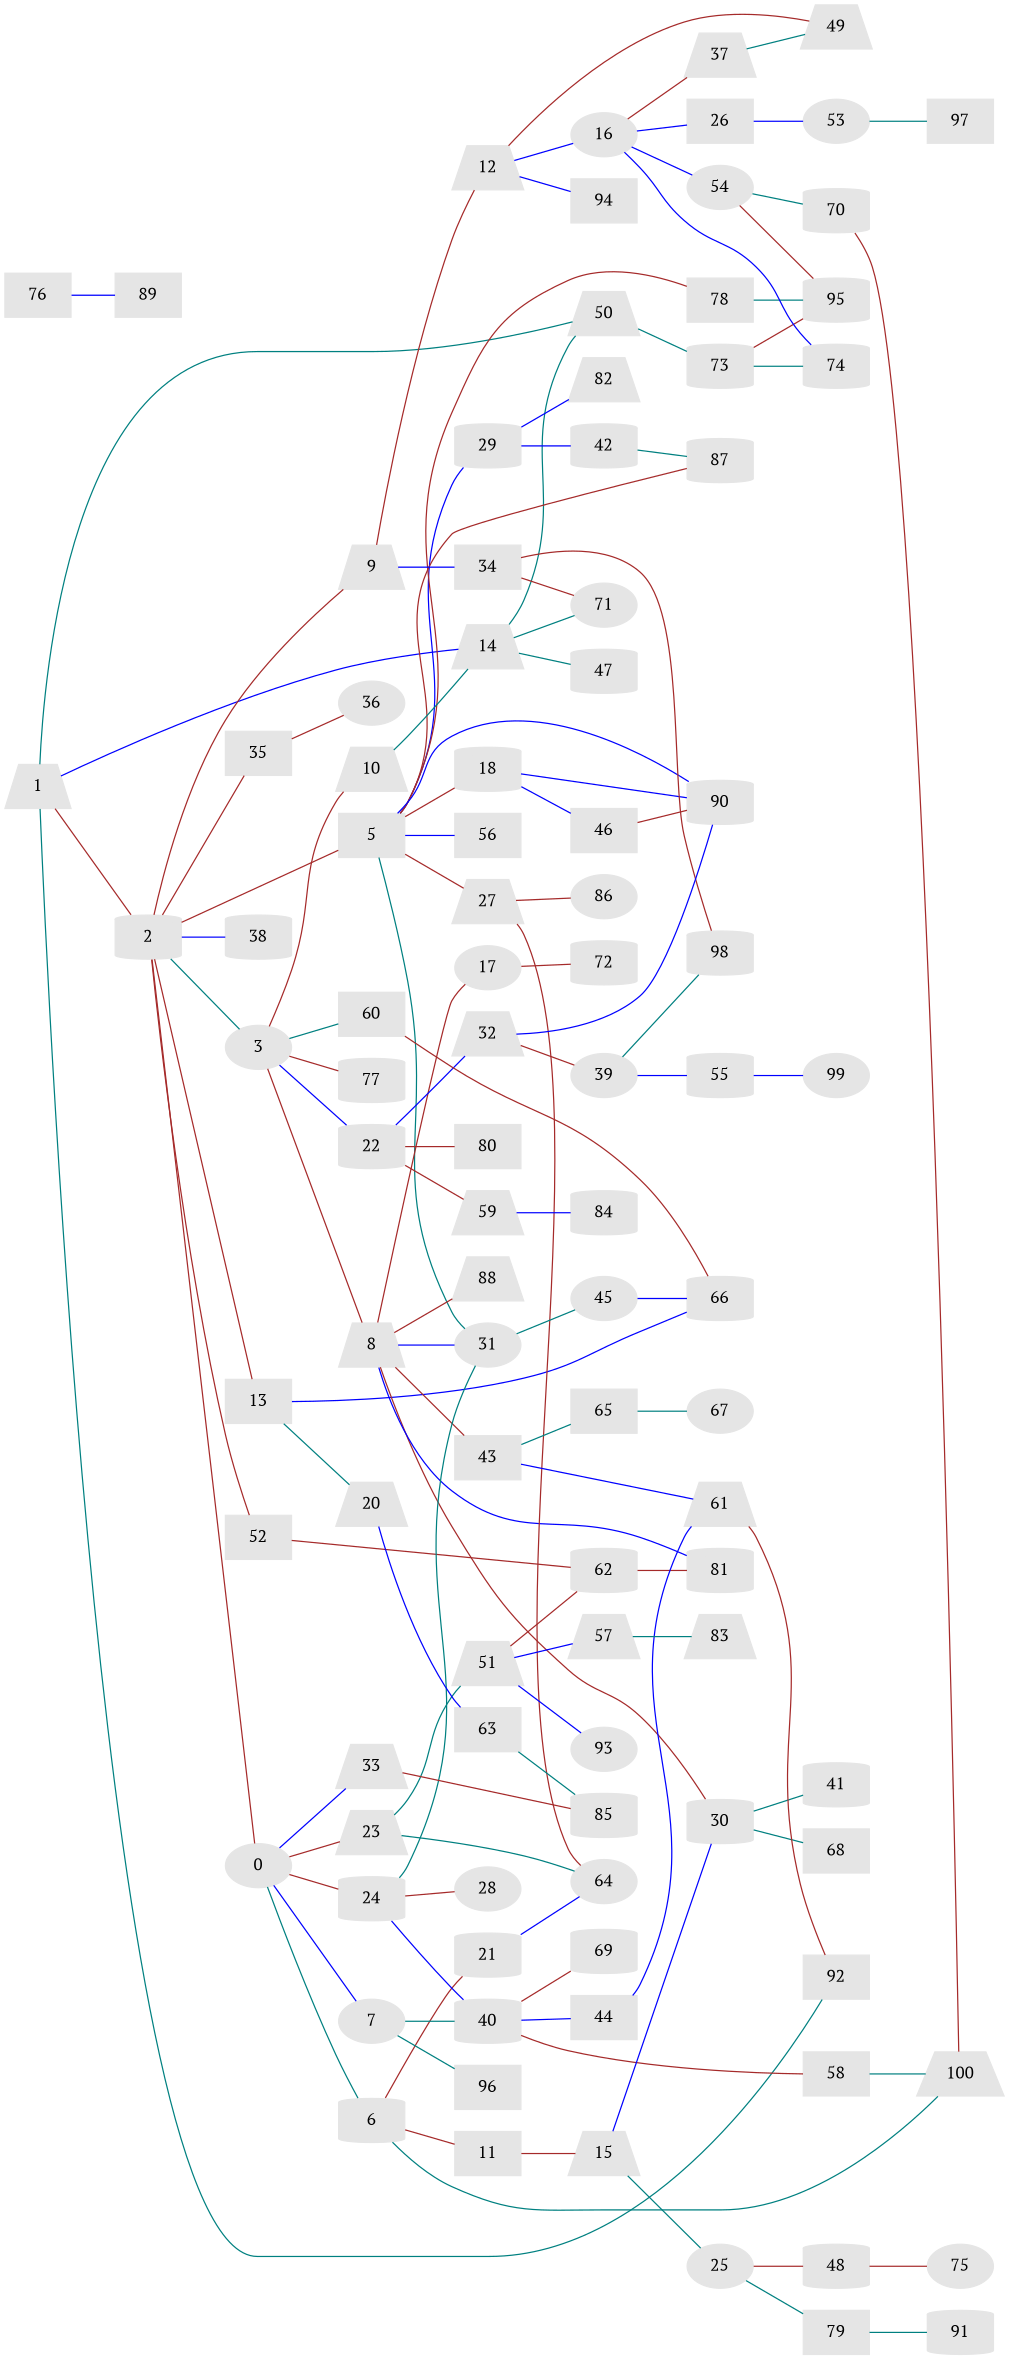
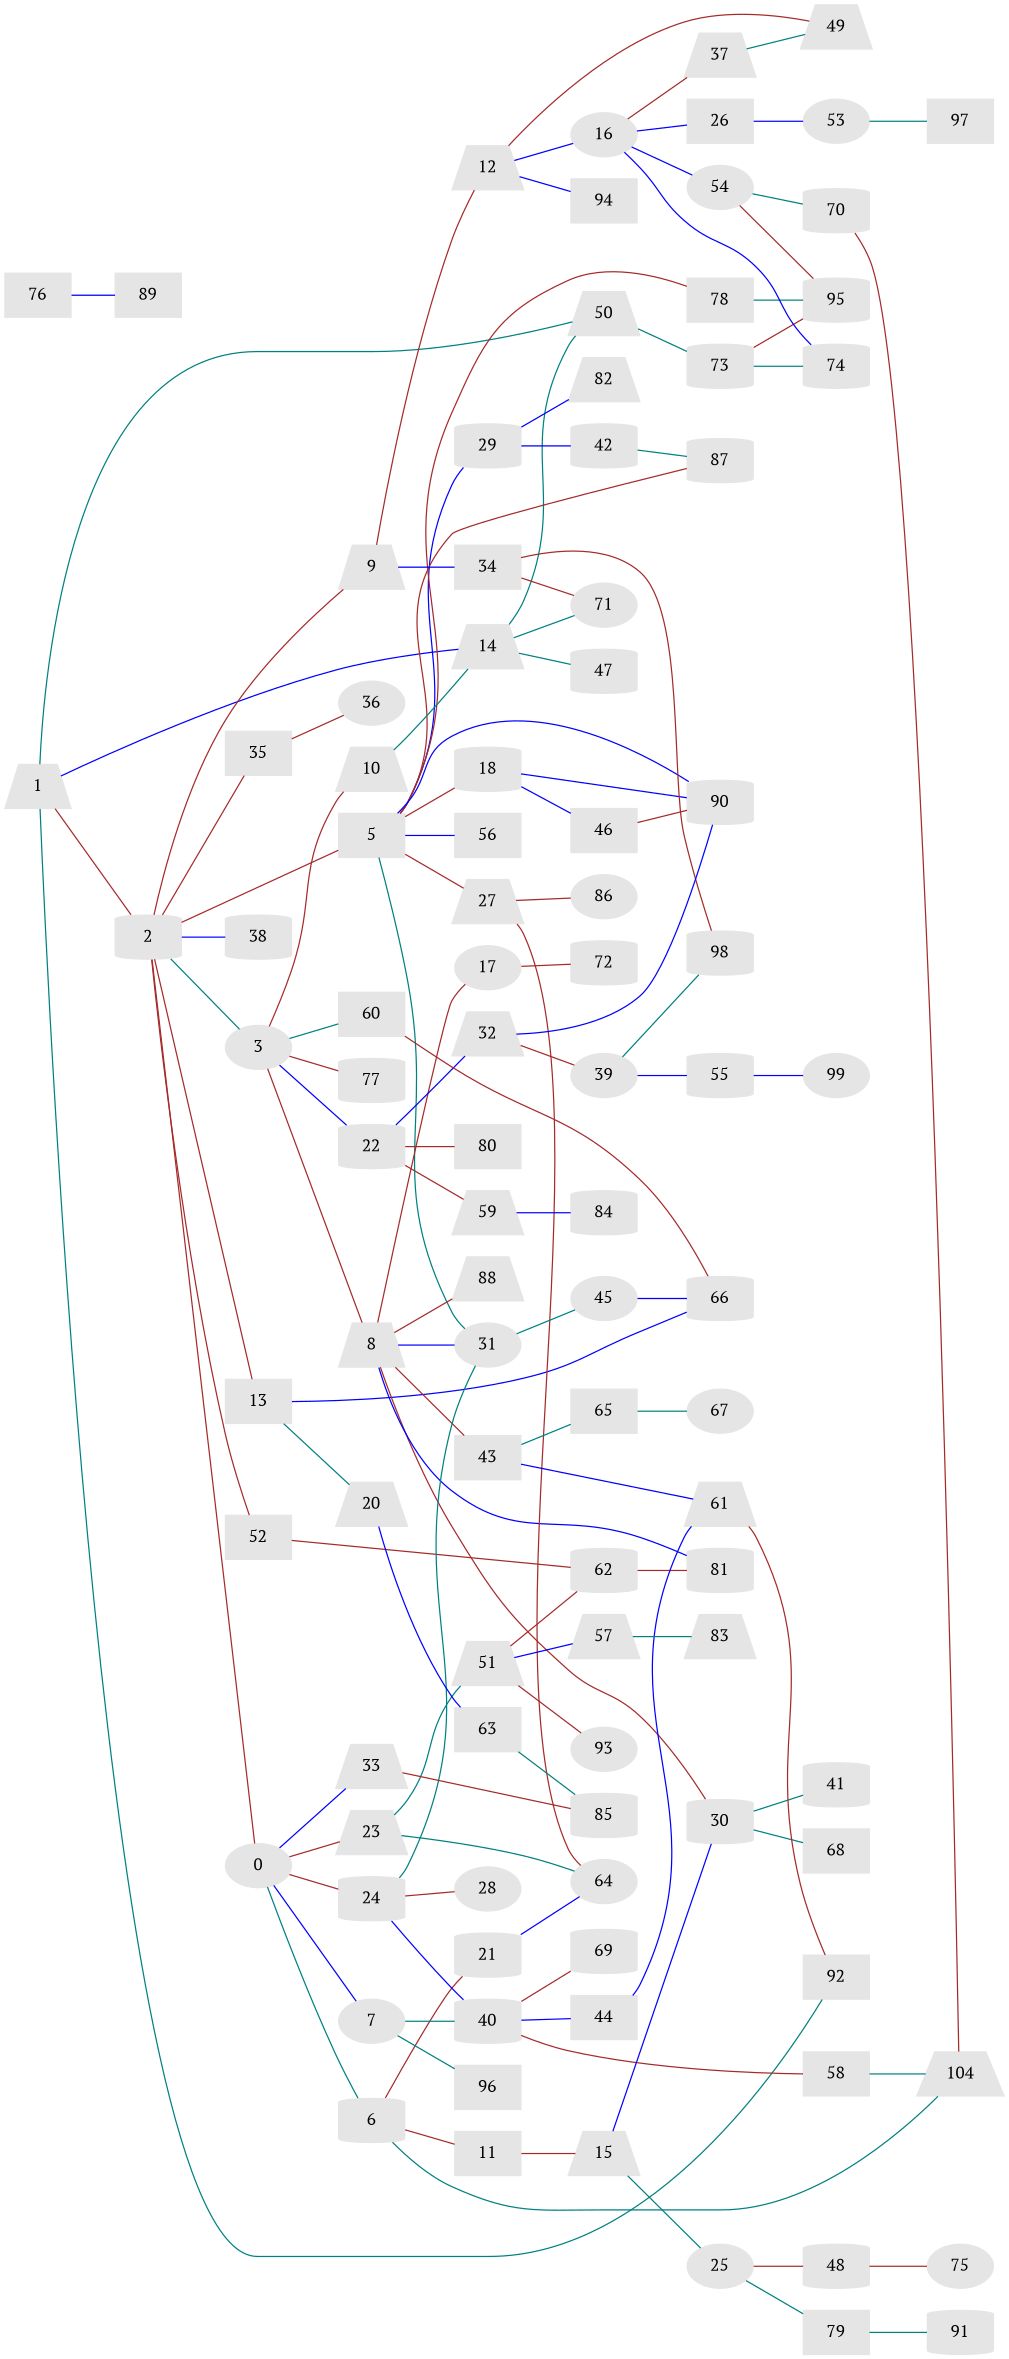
(550, 1709) -> (550, 1709)
(960, 2074) -> (960, 2074)
